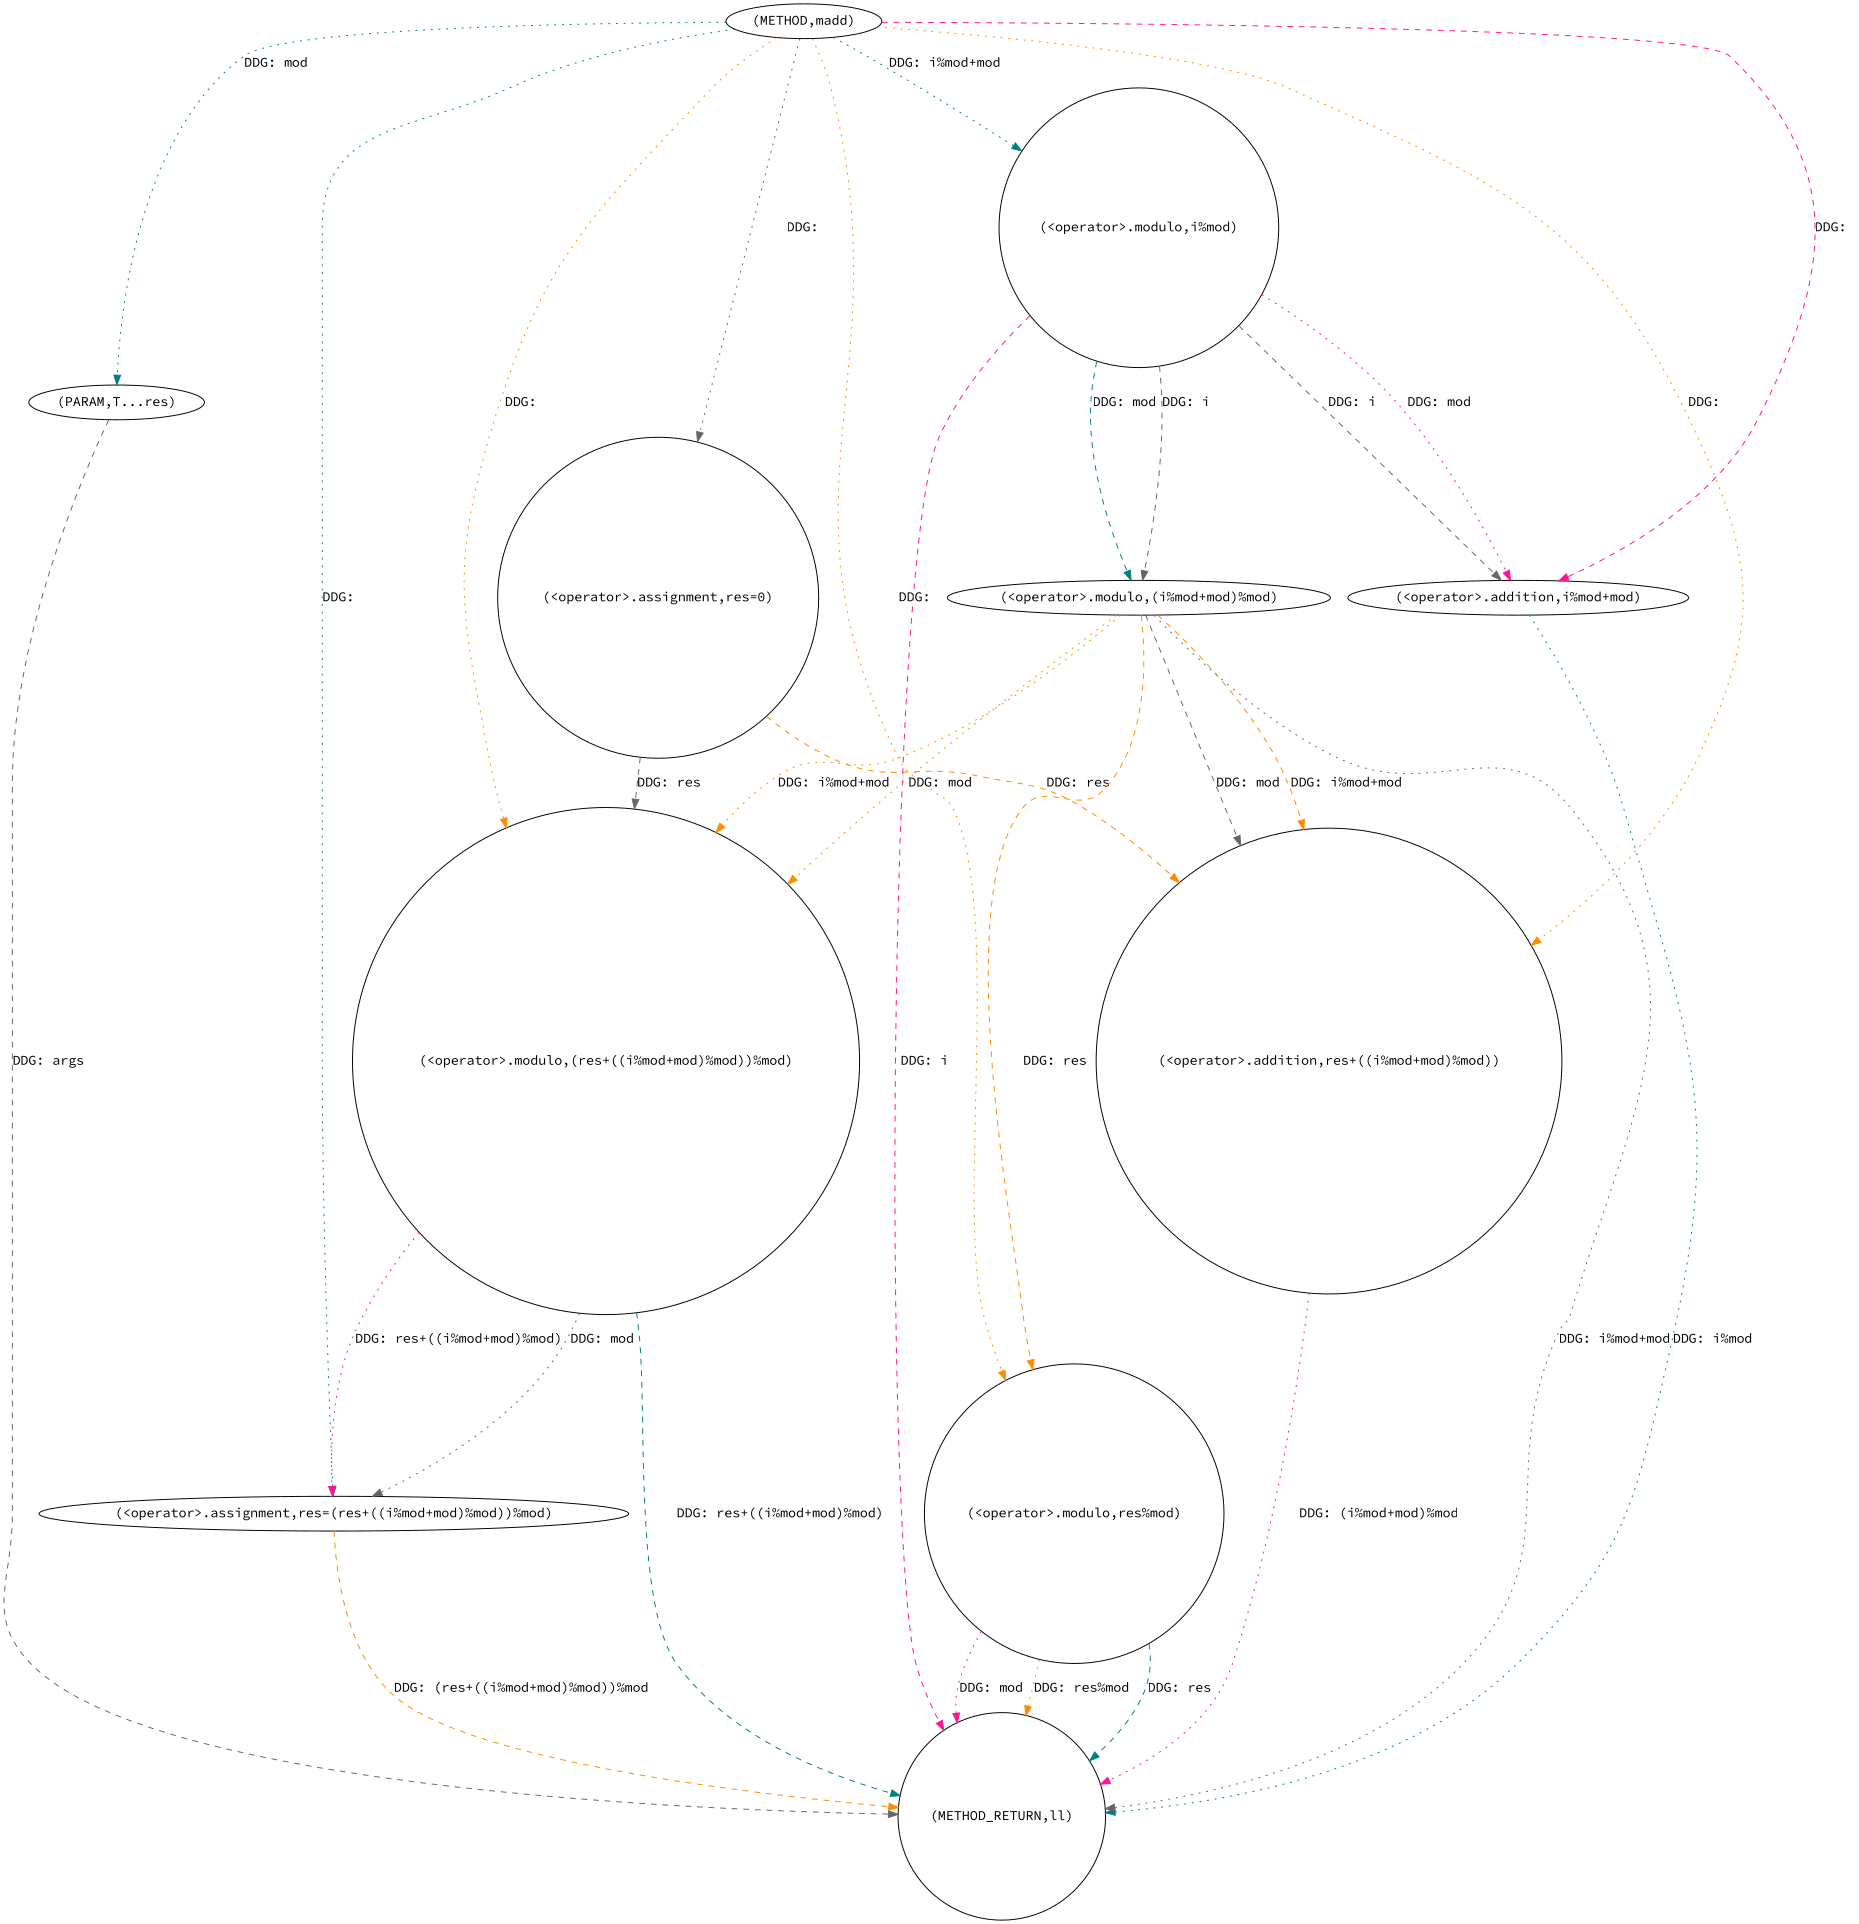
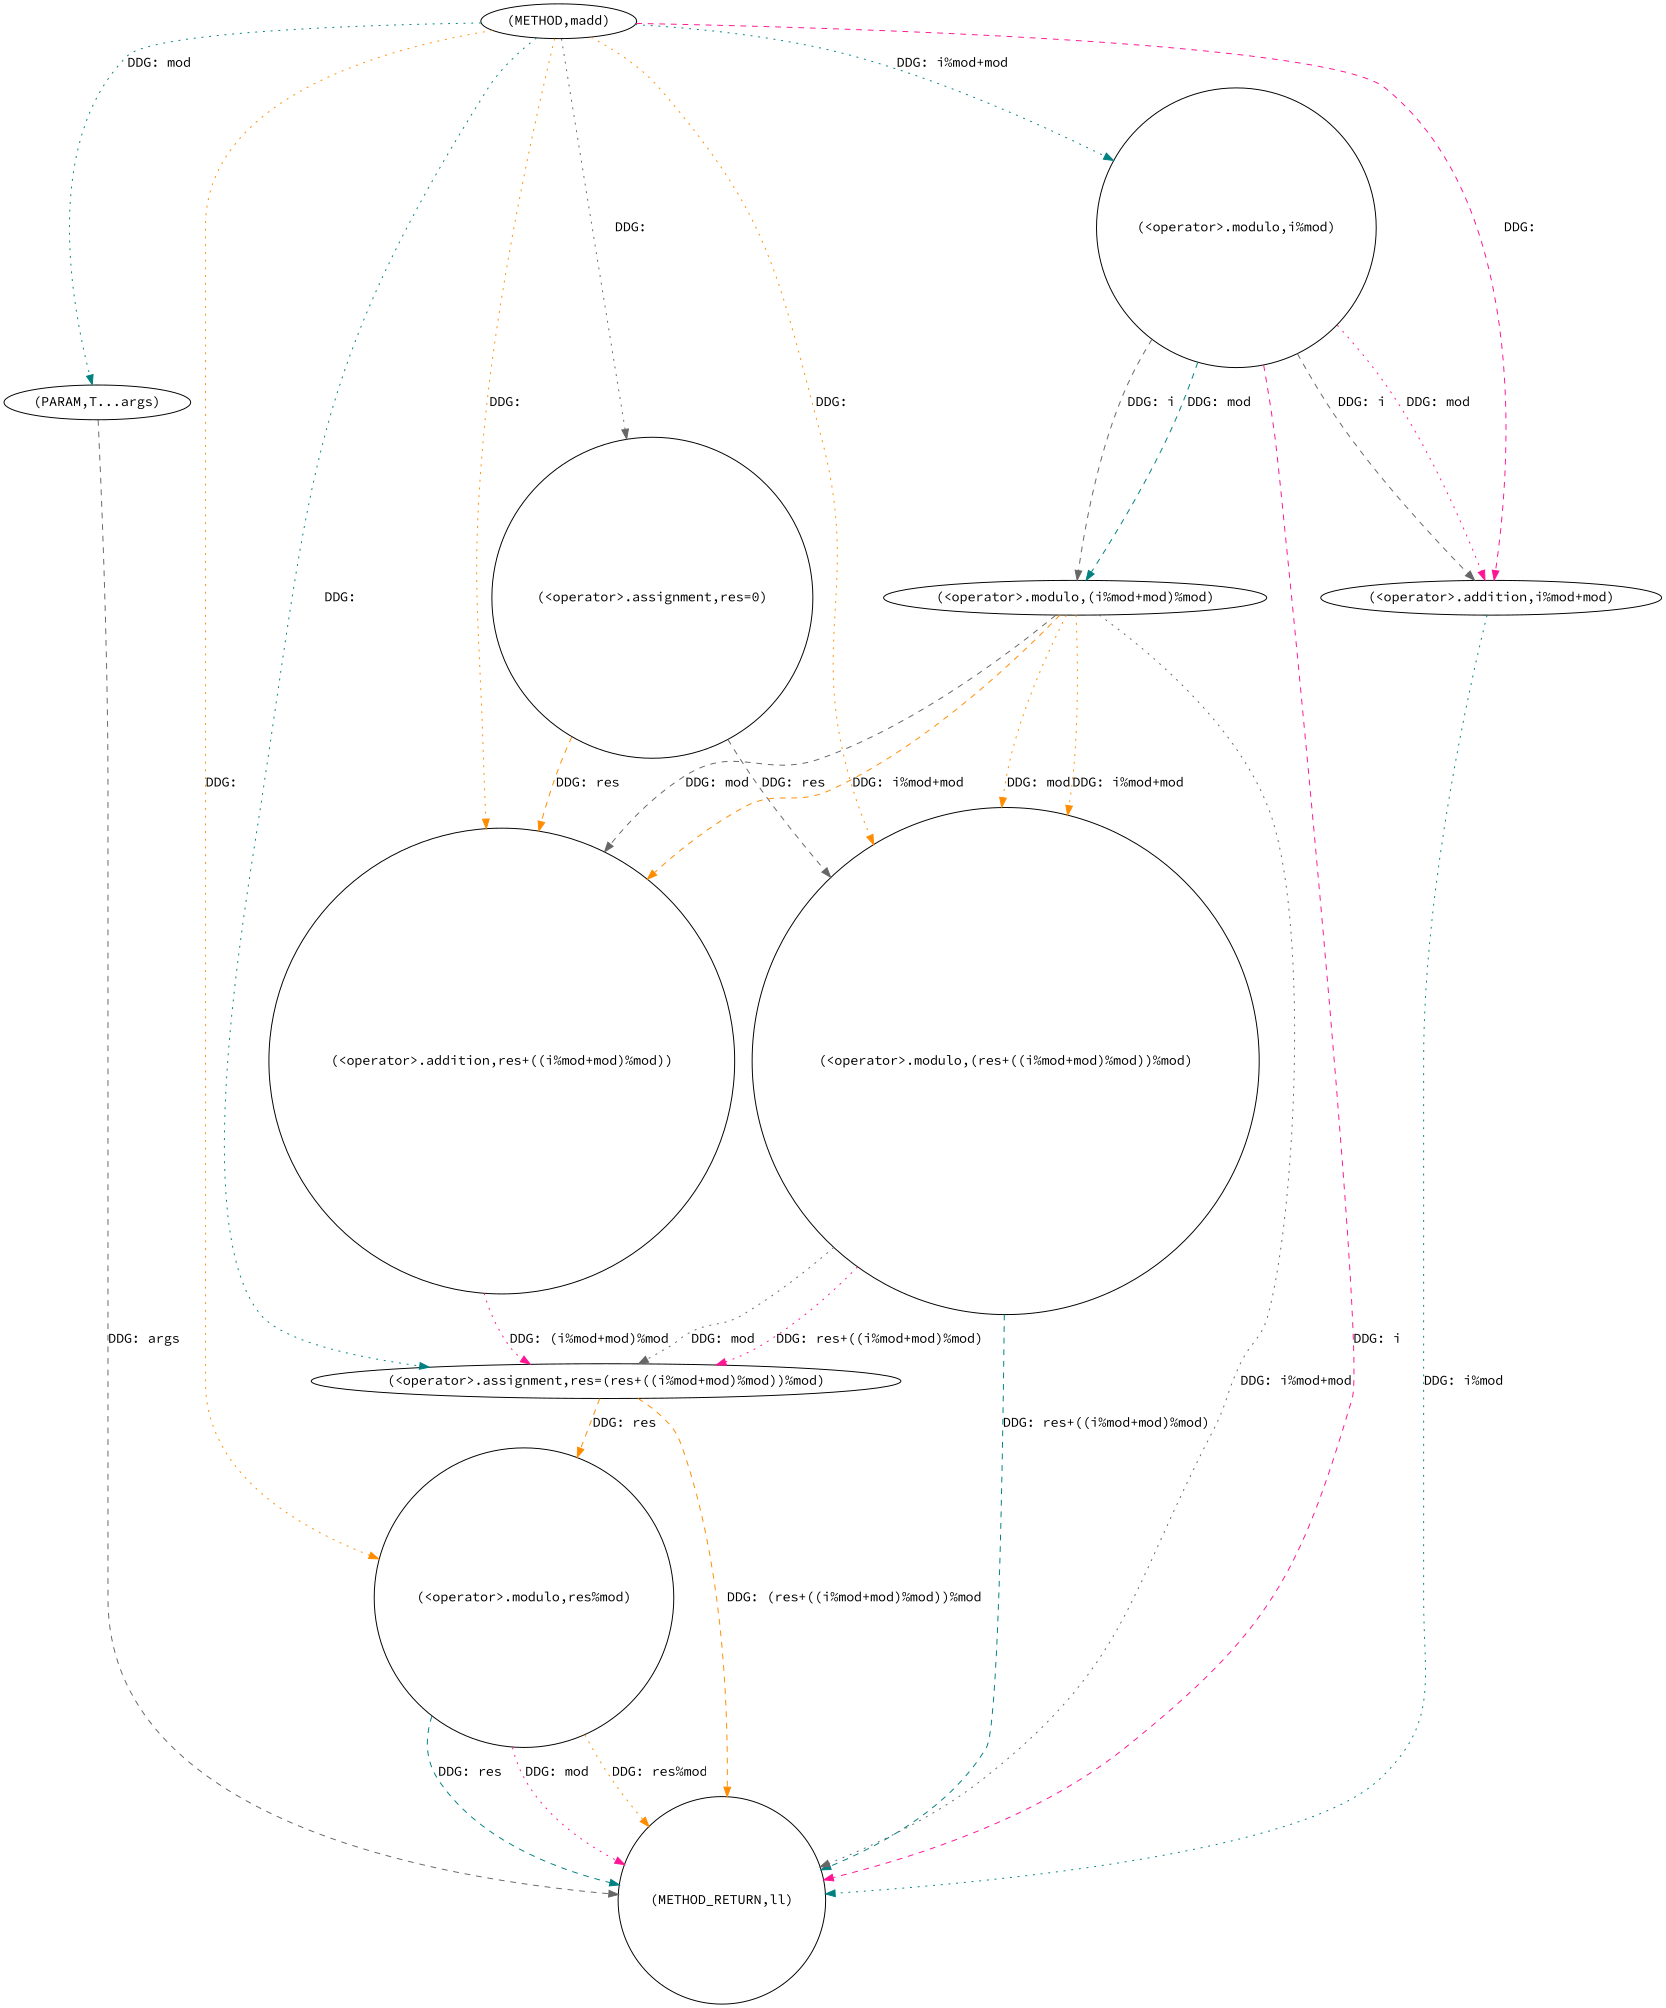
(117, 402) -> (97, 402)
(990, 947) -> (590, 1423)
(1260, 1565) -> (498, 1329)
